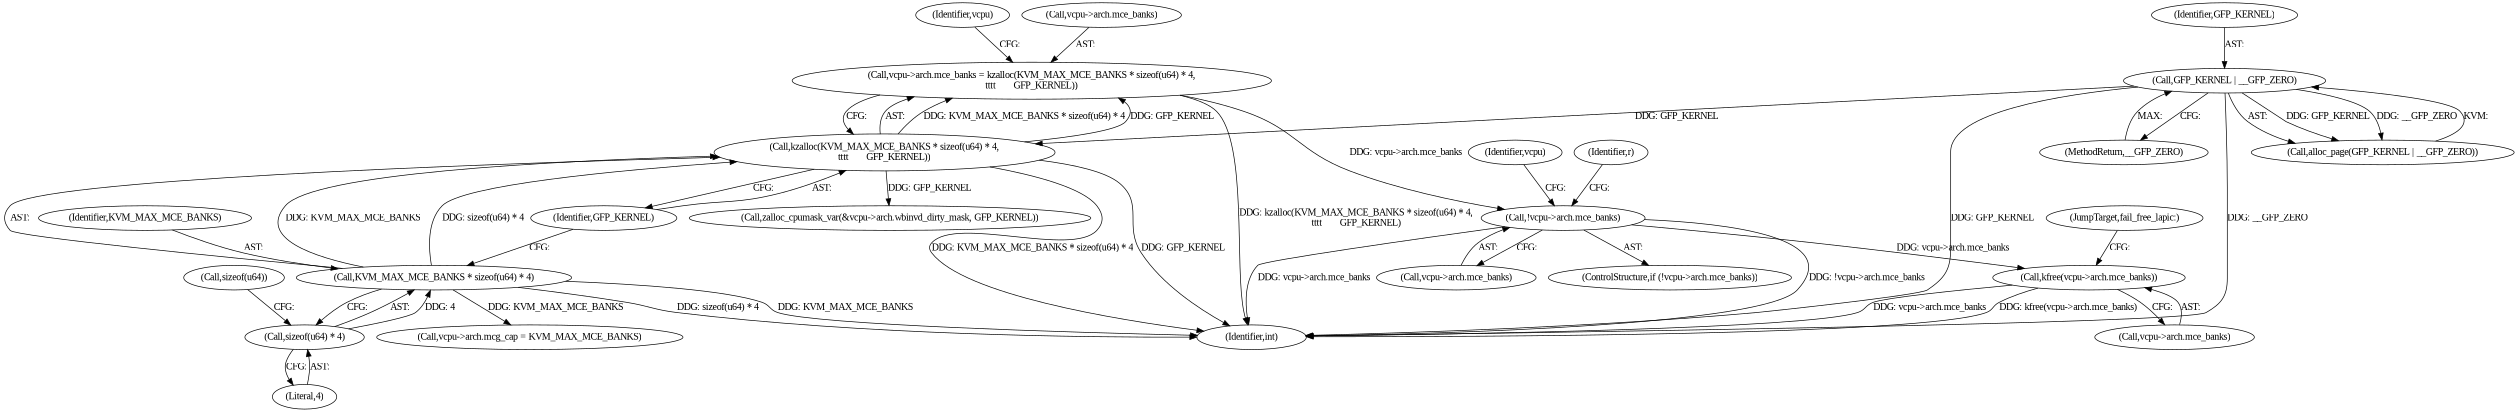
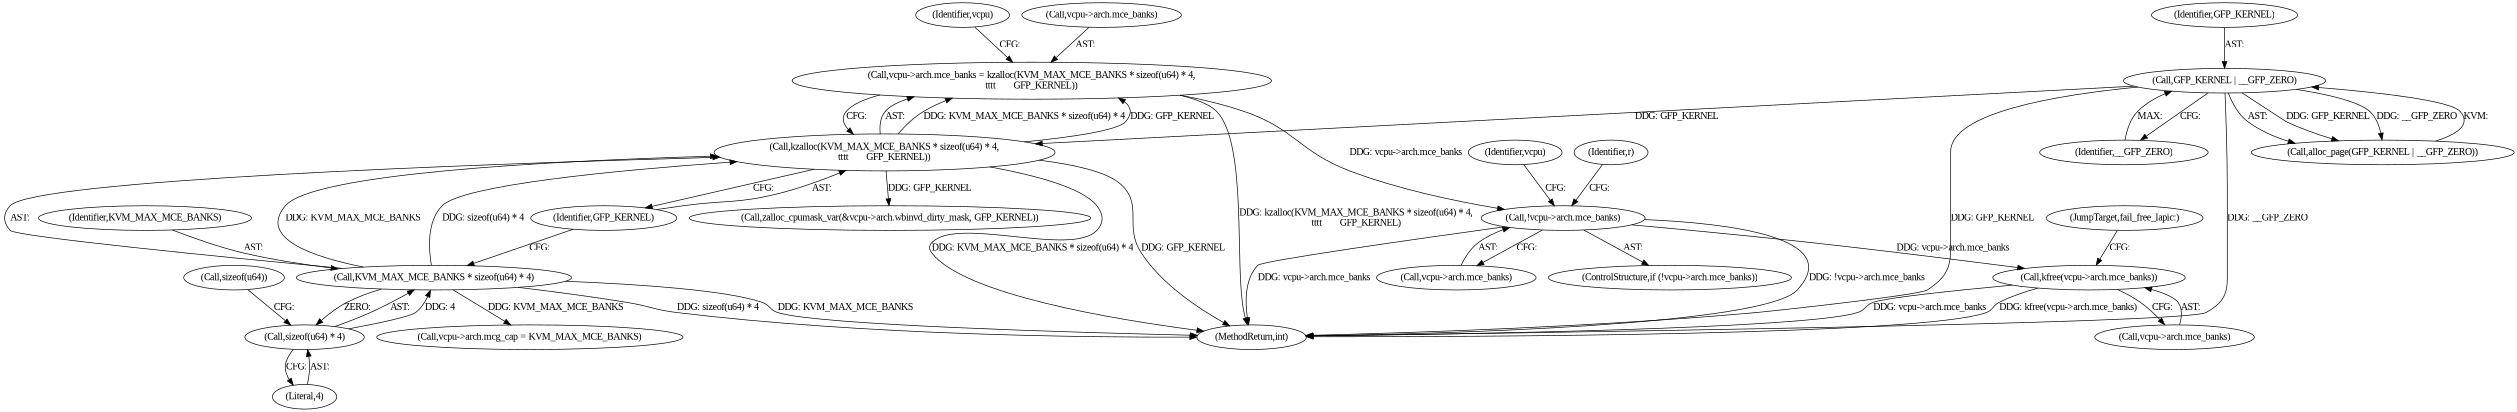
(2124, 152) -> (2124, 152)
(359, 307) -> (359, 307)
(1252, 337) -> (1252, 337)
